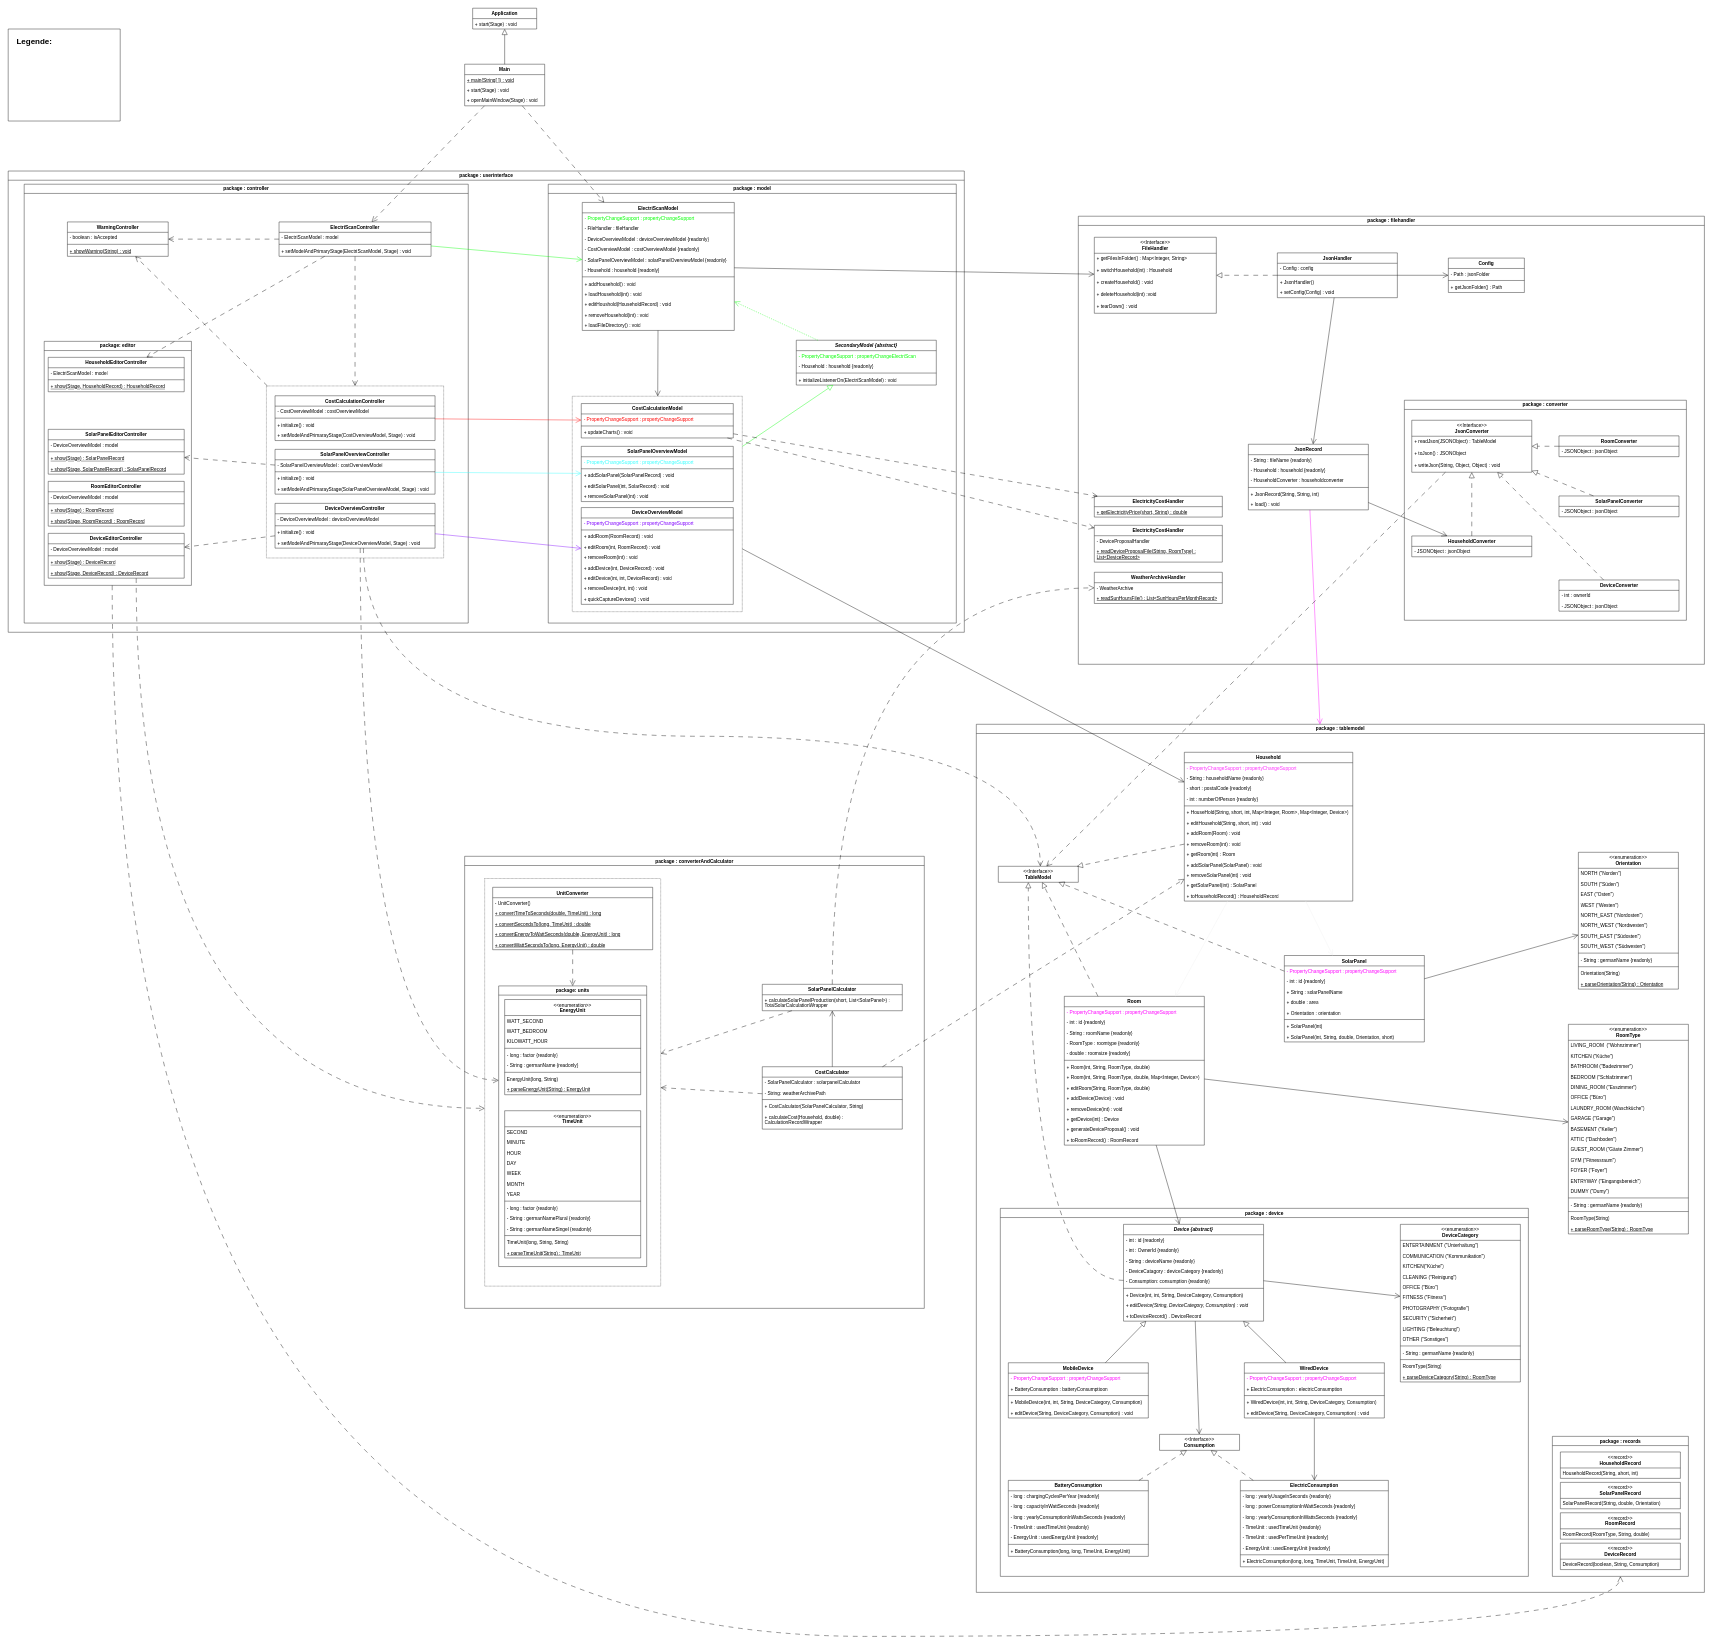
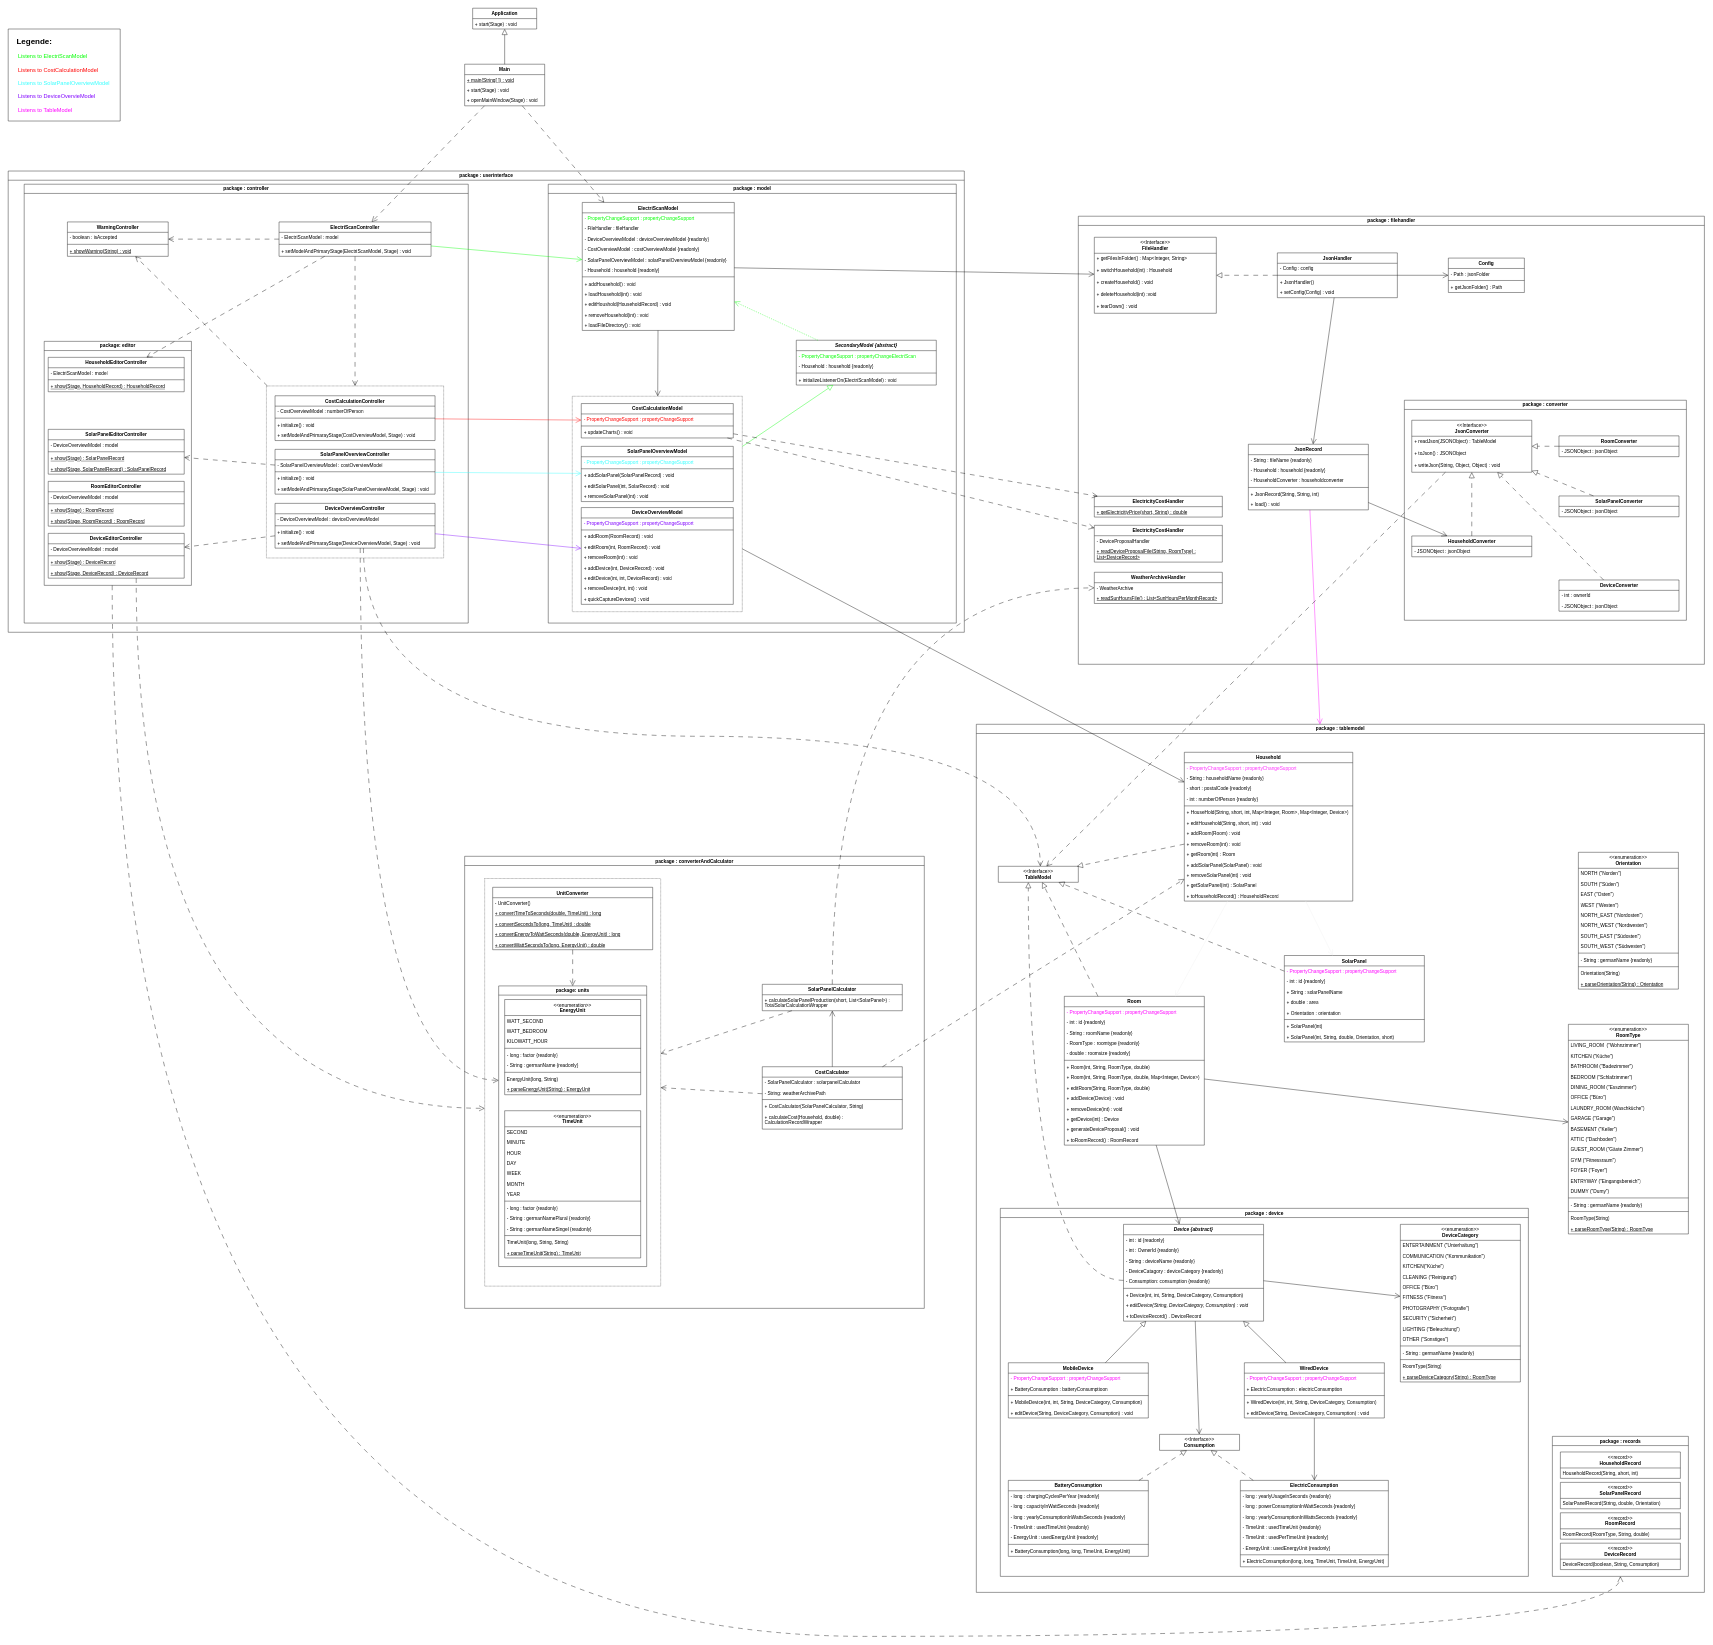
none -> (68, 83)
(325, 412) -> (322, 412)
(1501, 957) -> none
